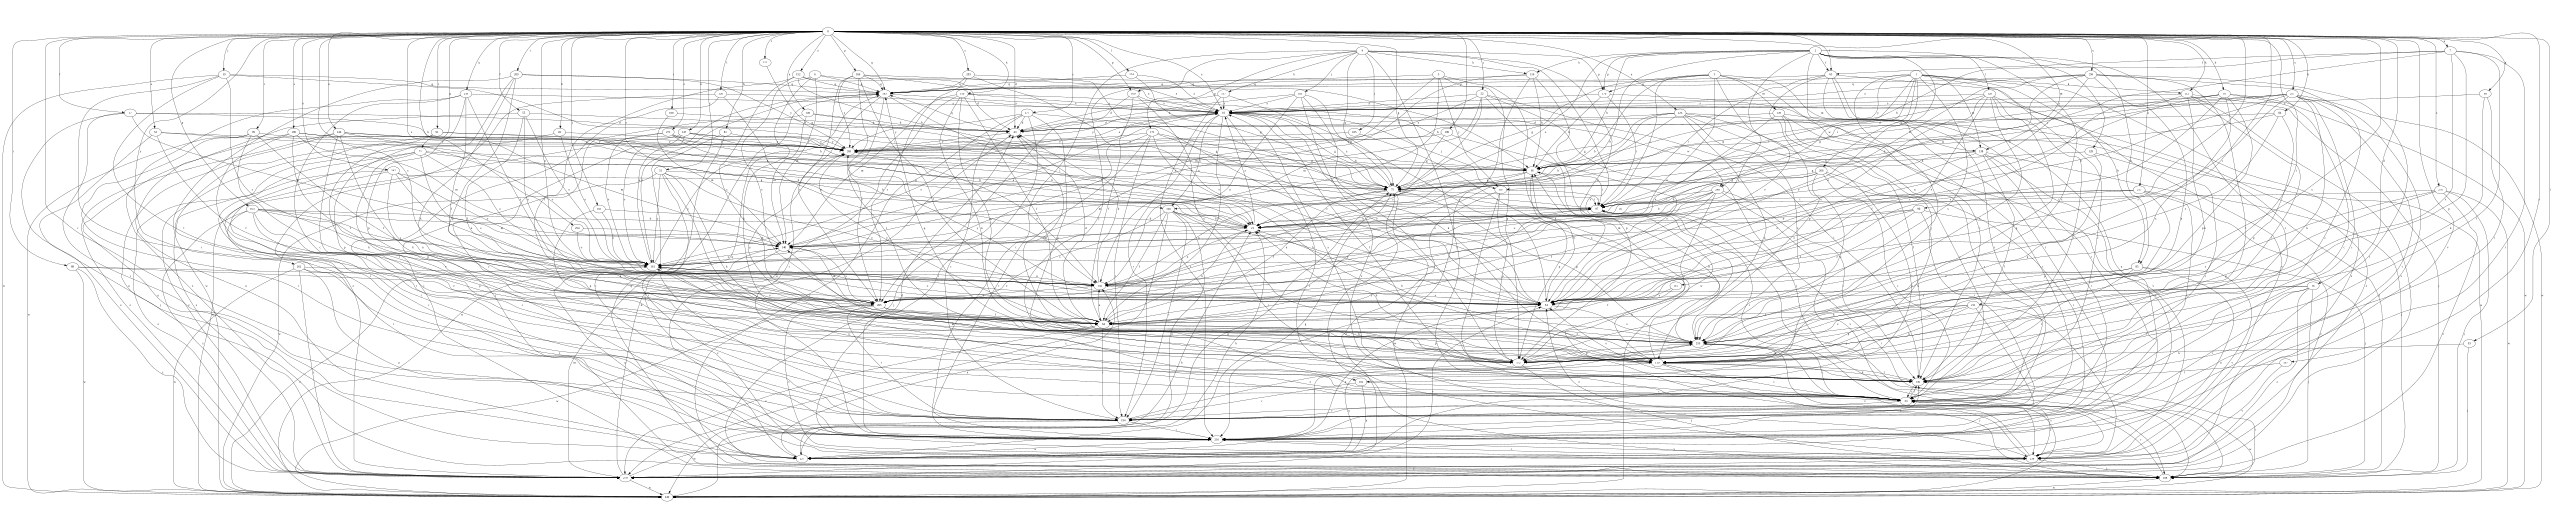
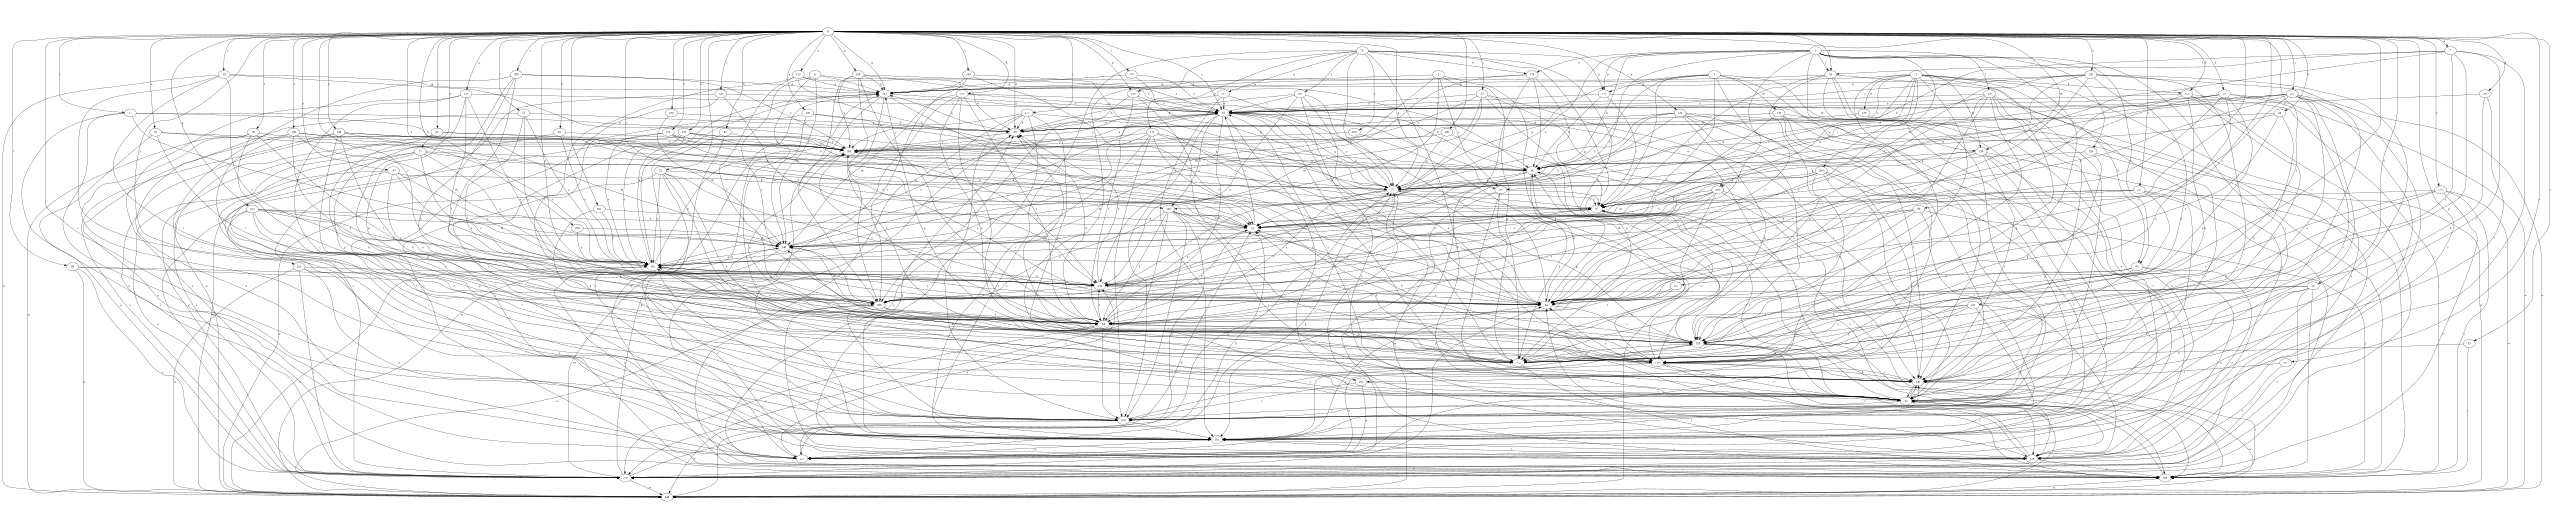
(765, 63) -> none
none -> (1864, 113)
